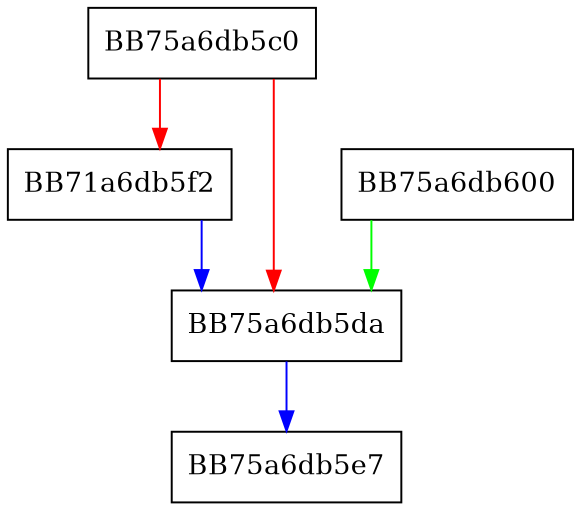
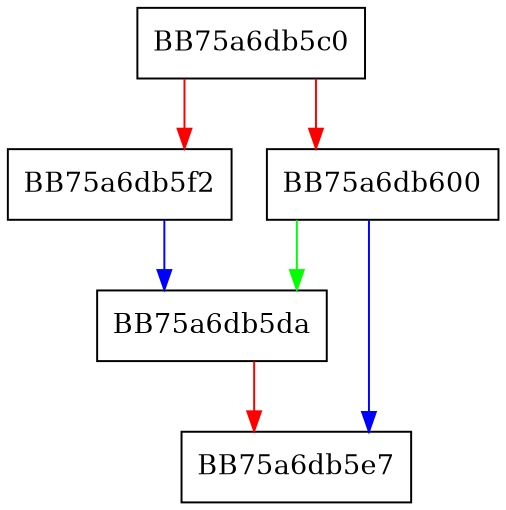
(274, 175) -> (316, 104)
(120, 184) -> (120, 184)
none -> (369, 316)
(287, 386) -> (254, 386)
